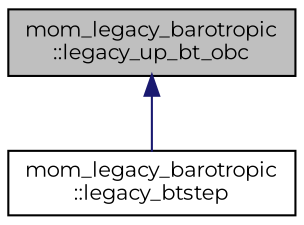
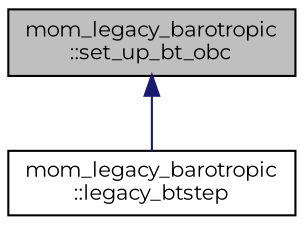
(152, 43) -> (152, 43)
